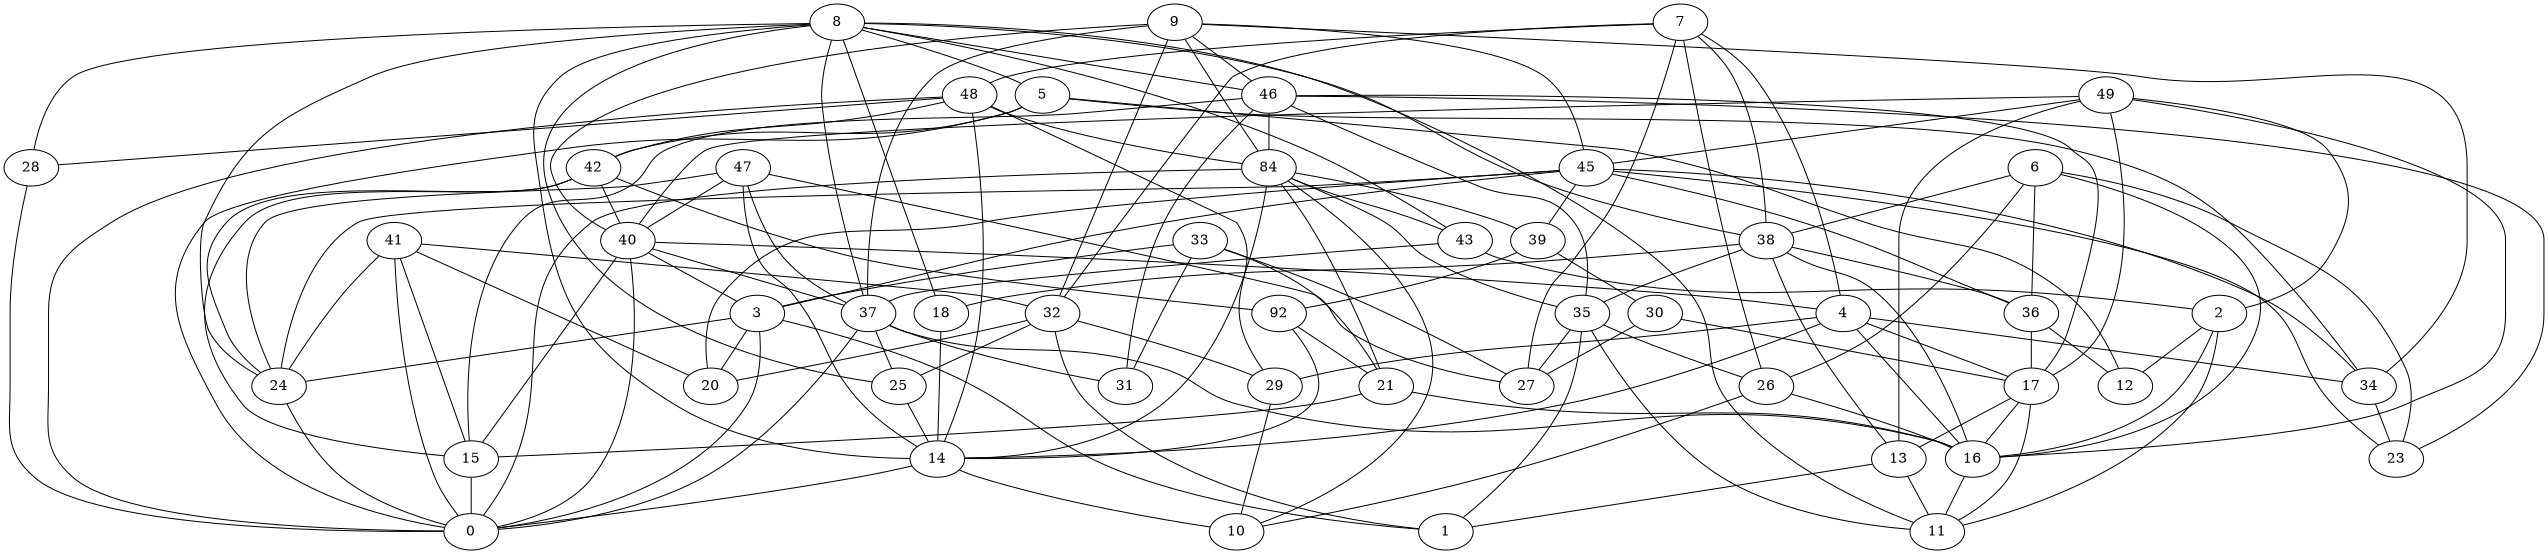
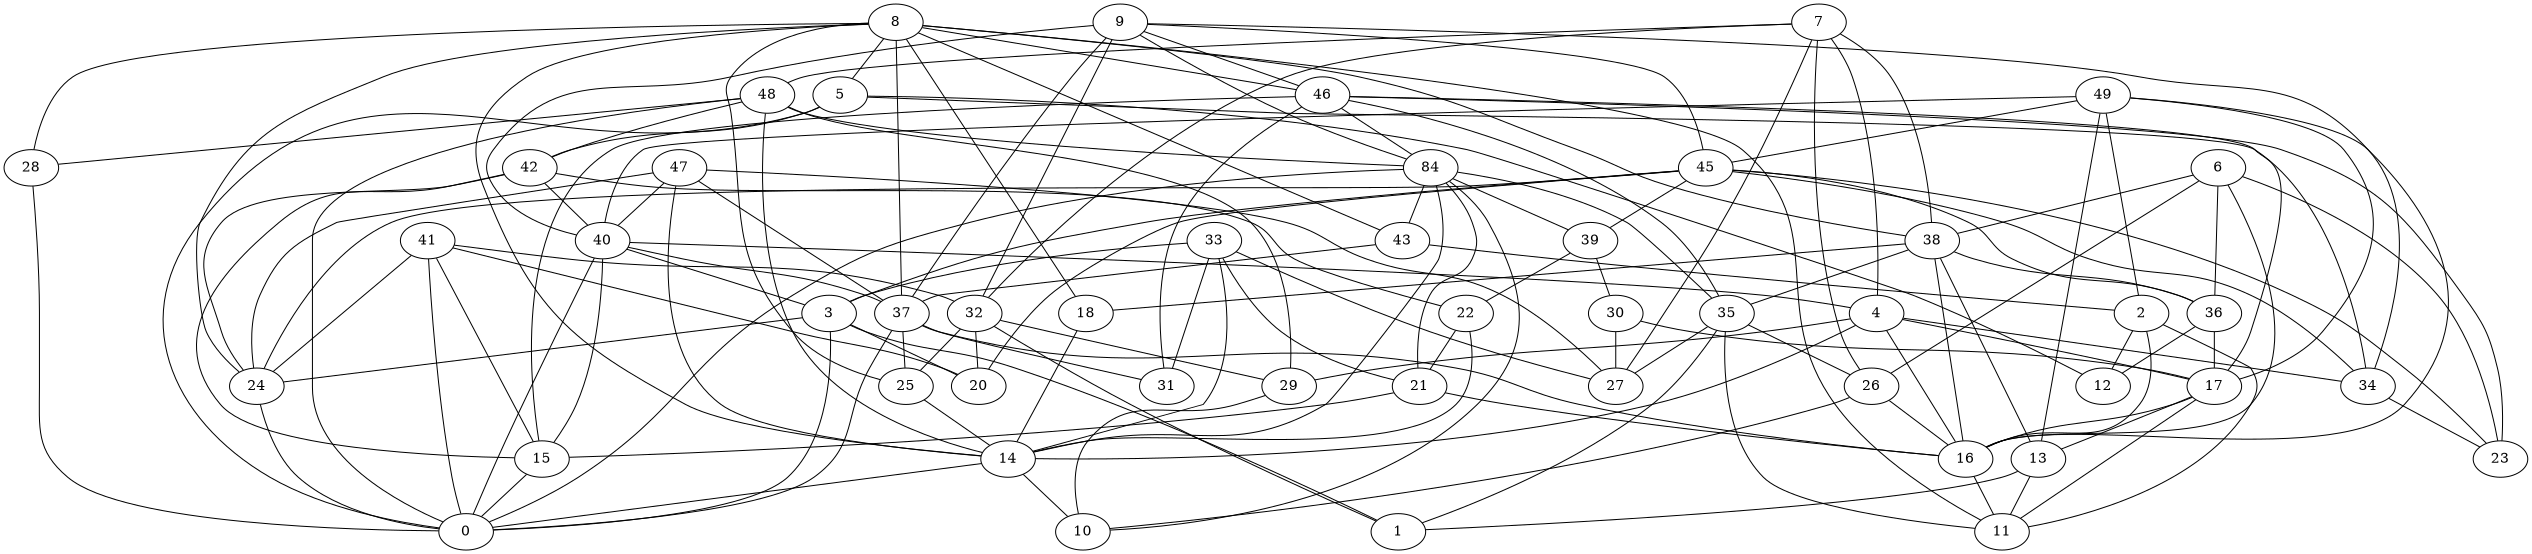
(1279, 313) -> (1466, 313)
none -> (1205, 401)
